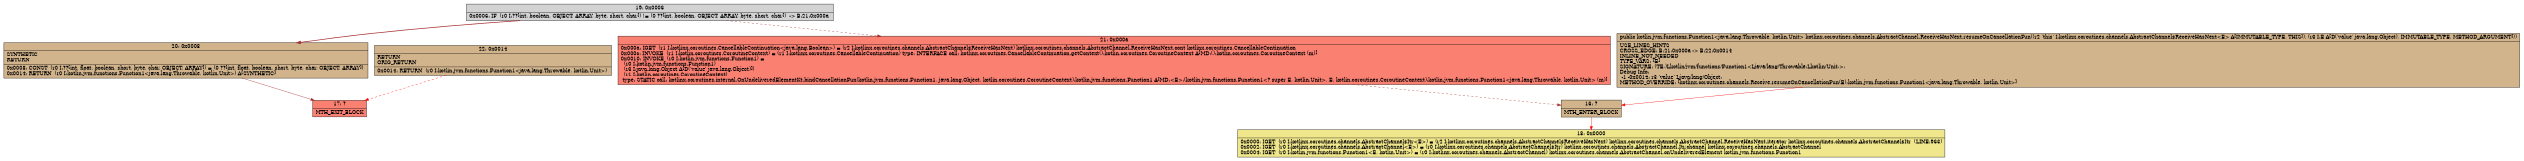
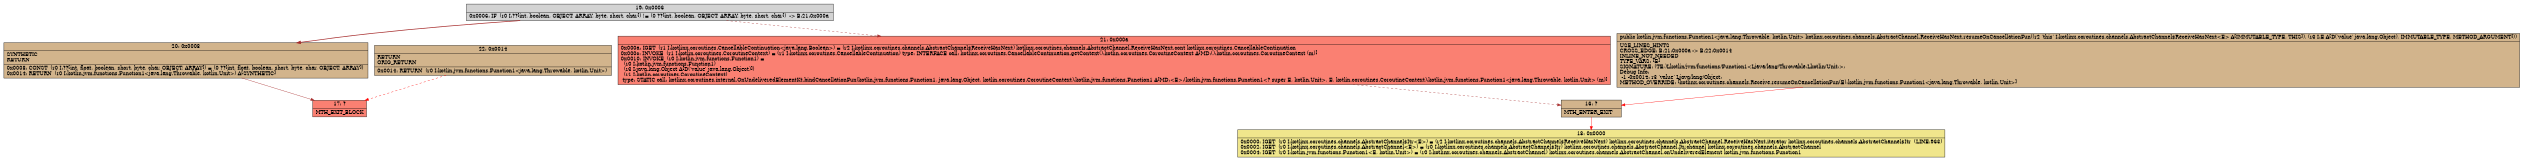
(1591, 113) -> (1588, 113)
